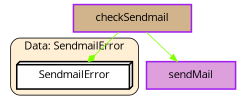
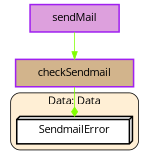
(159, 44) -> (75, 42)
(75, 47) -> (75, 102)
